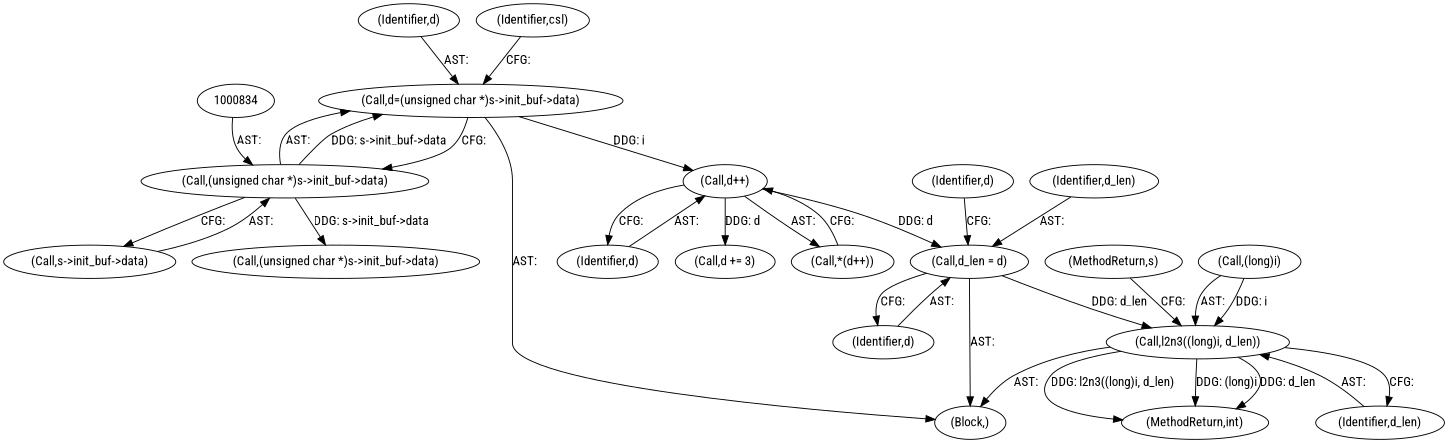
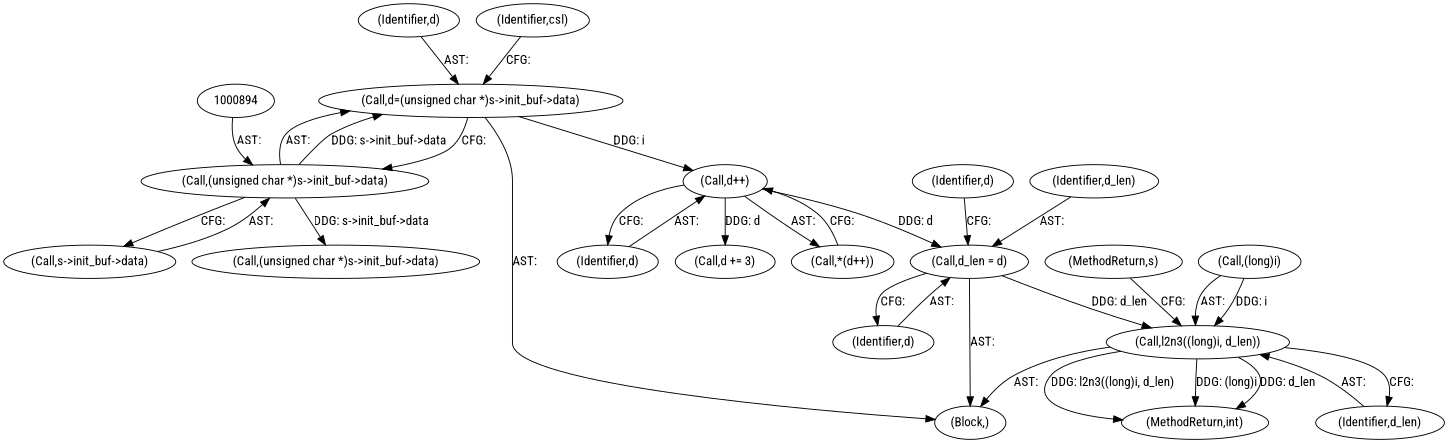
(236, 101) -> (236, 101)
